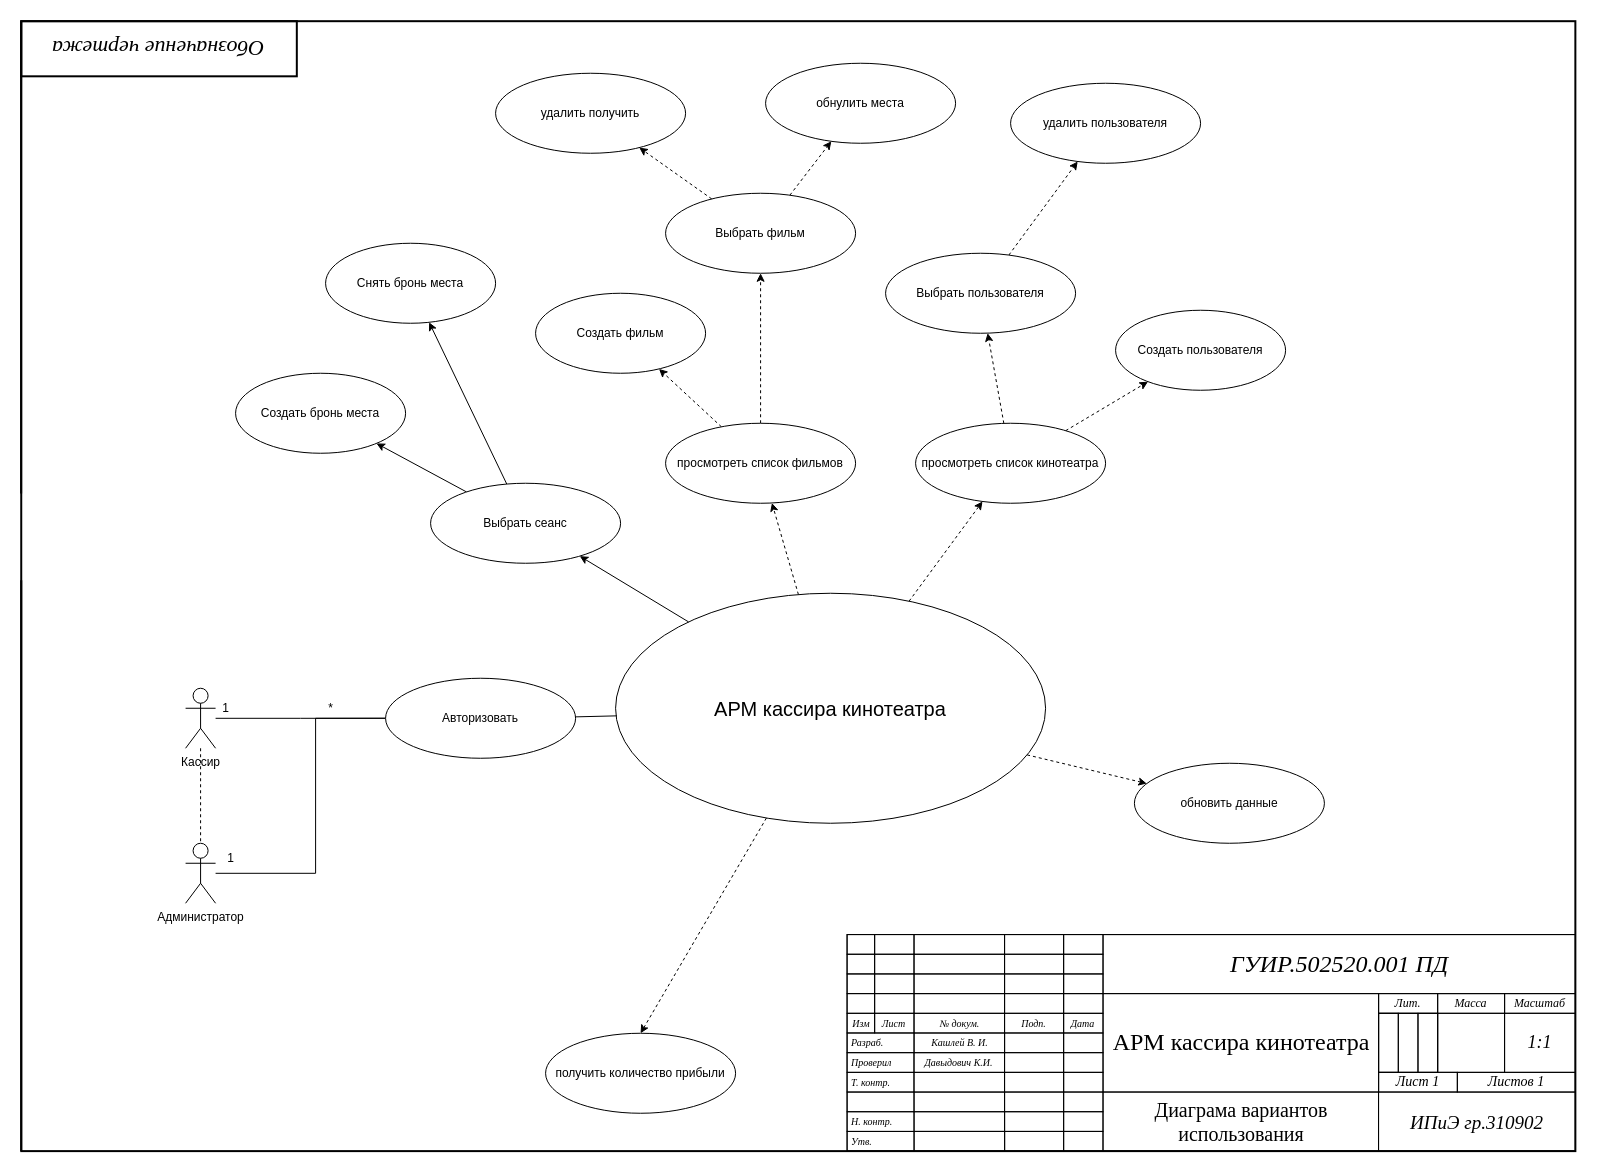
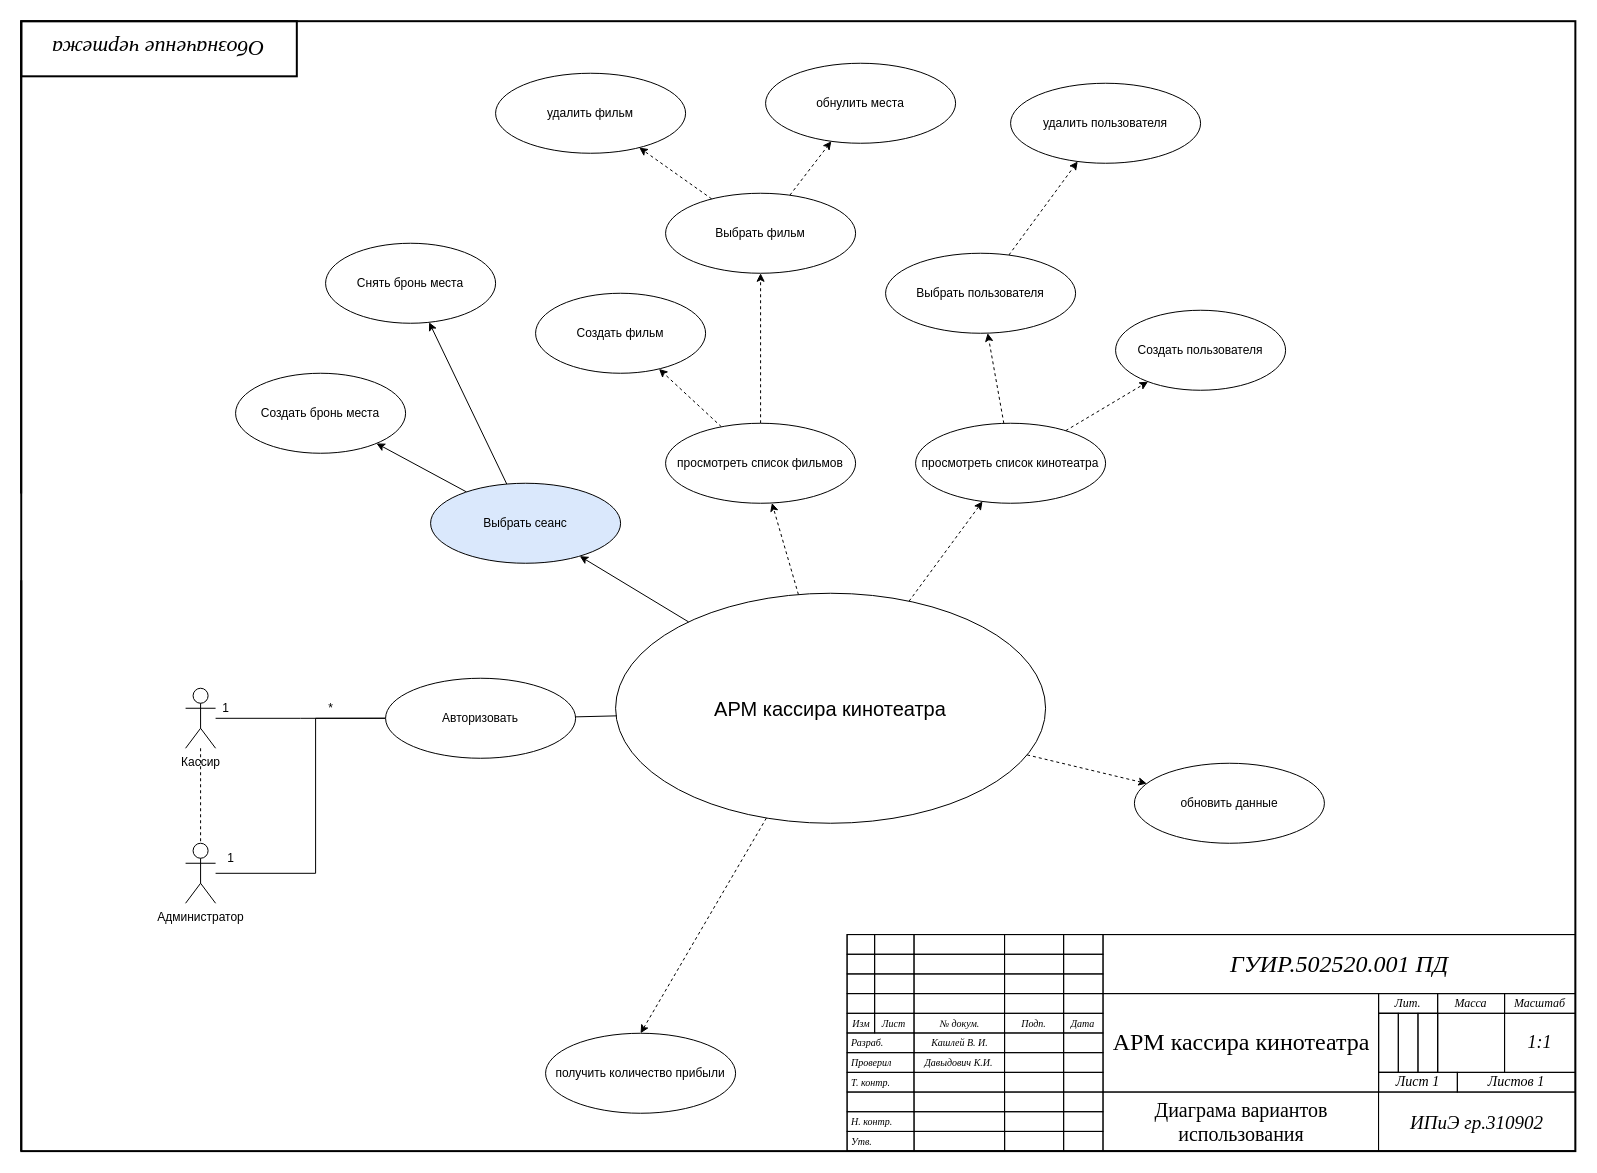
(591, 114) -> (591, 114)
(526, 523) -> (526, 523)
